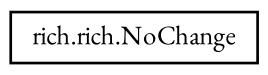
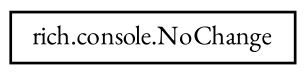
(134, 38) -> (153, 38)
